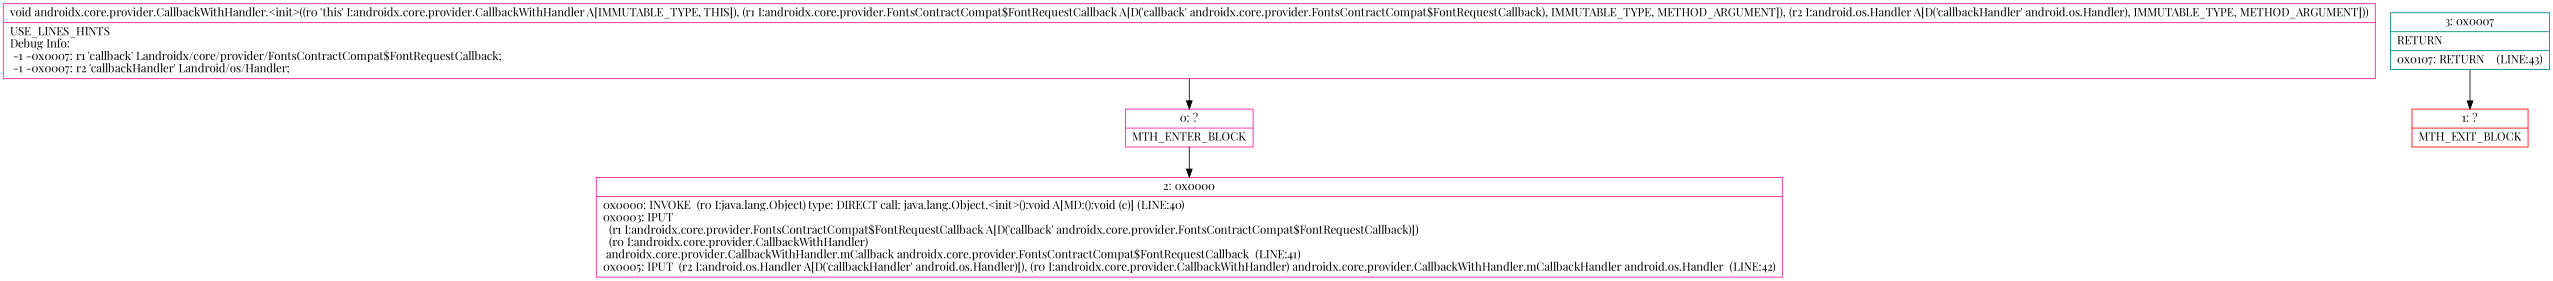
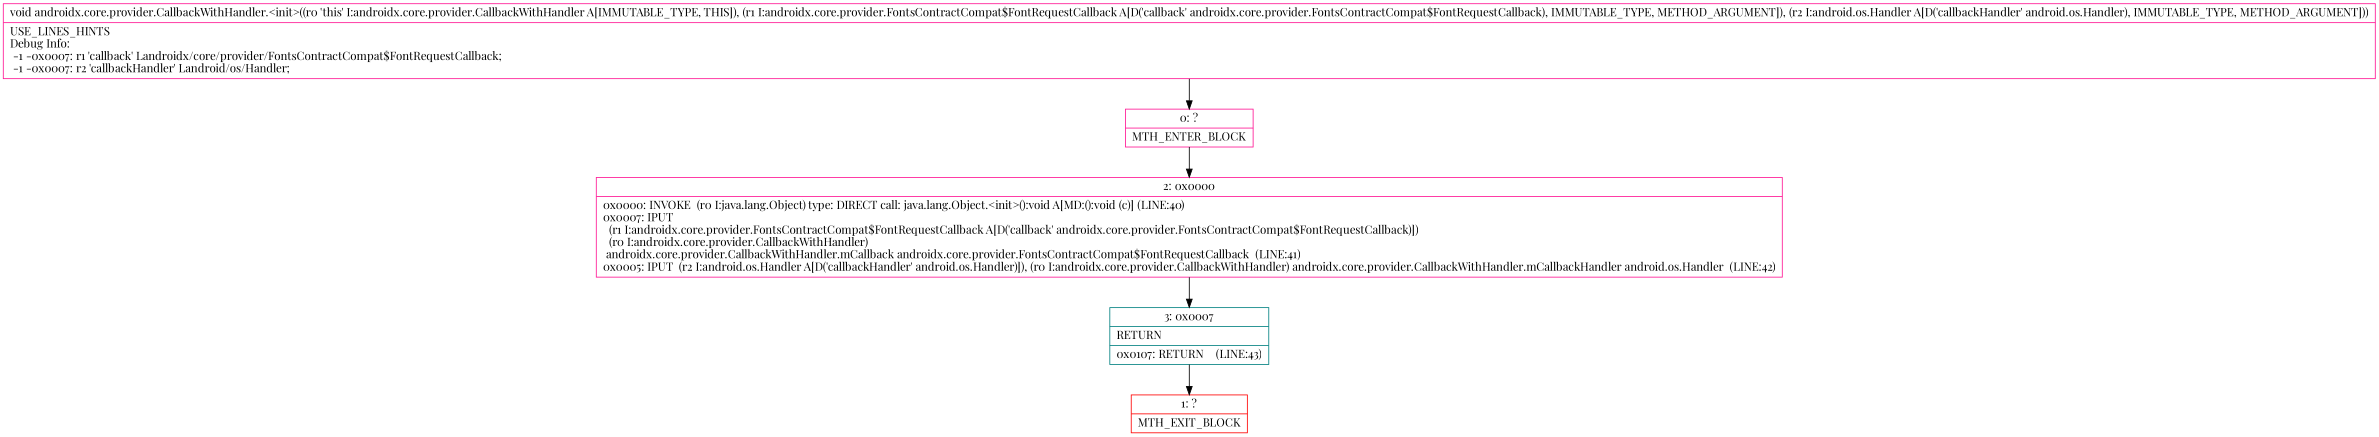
(641, 218) -> (641, 218)
none -> (1189, 288)
